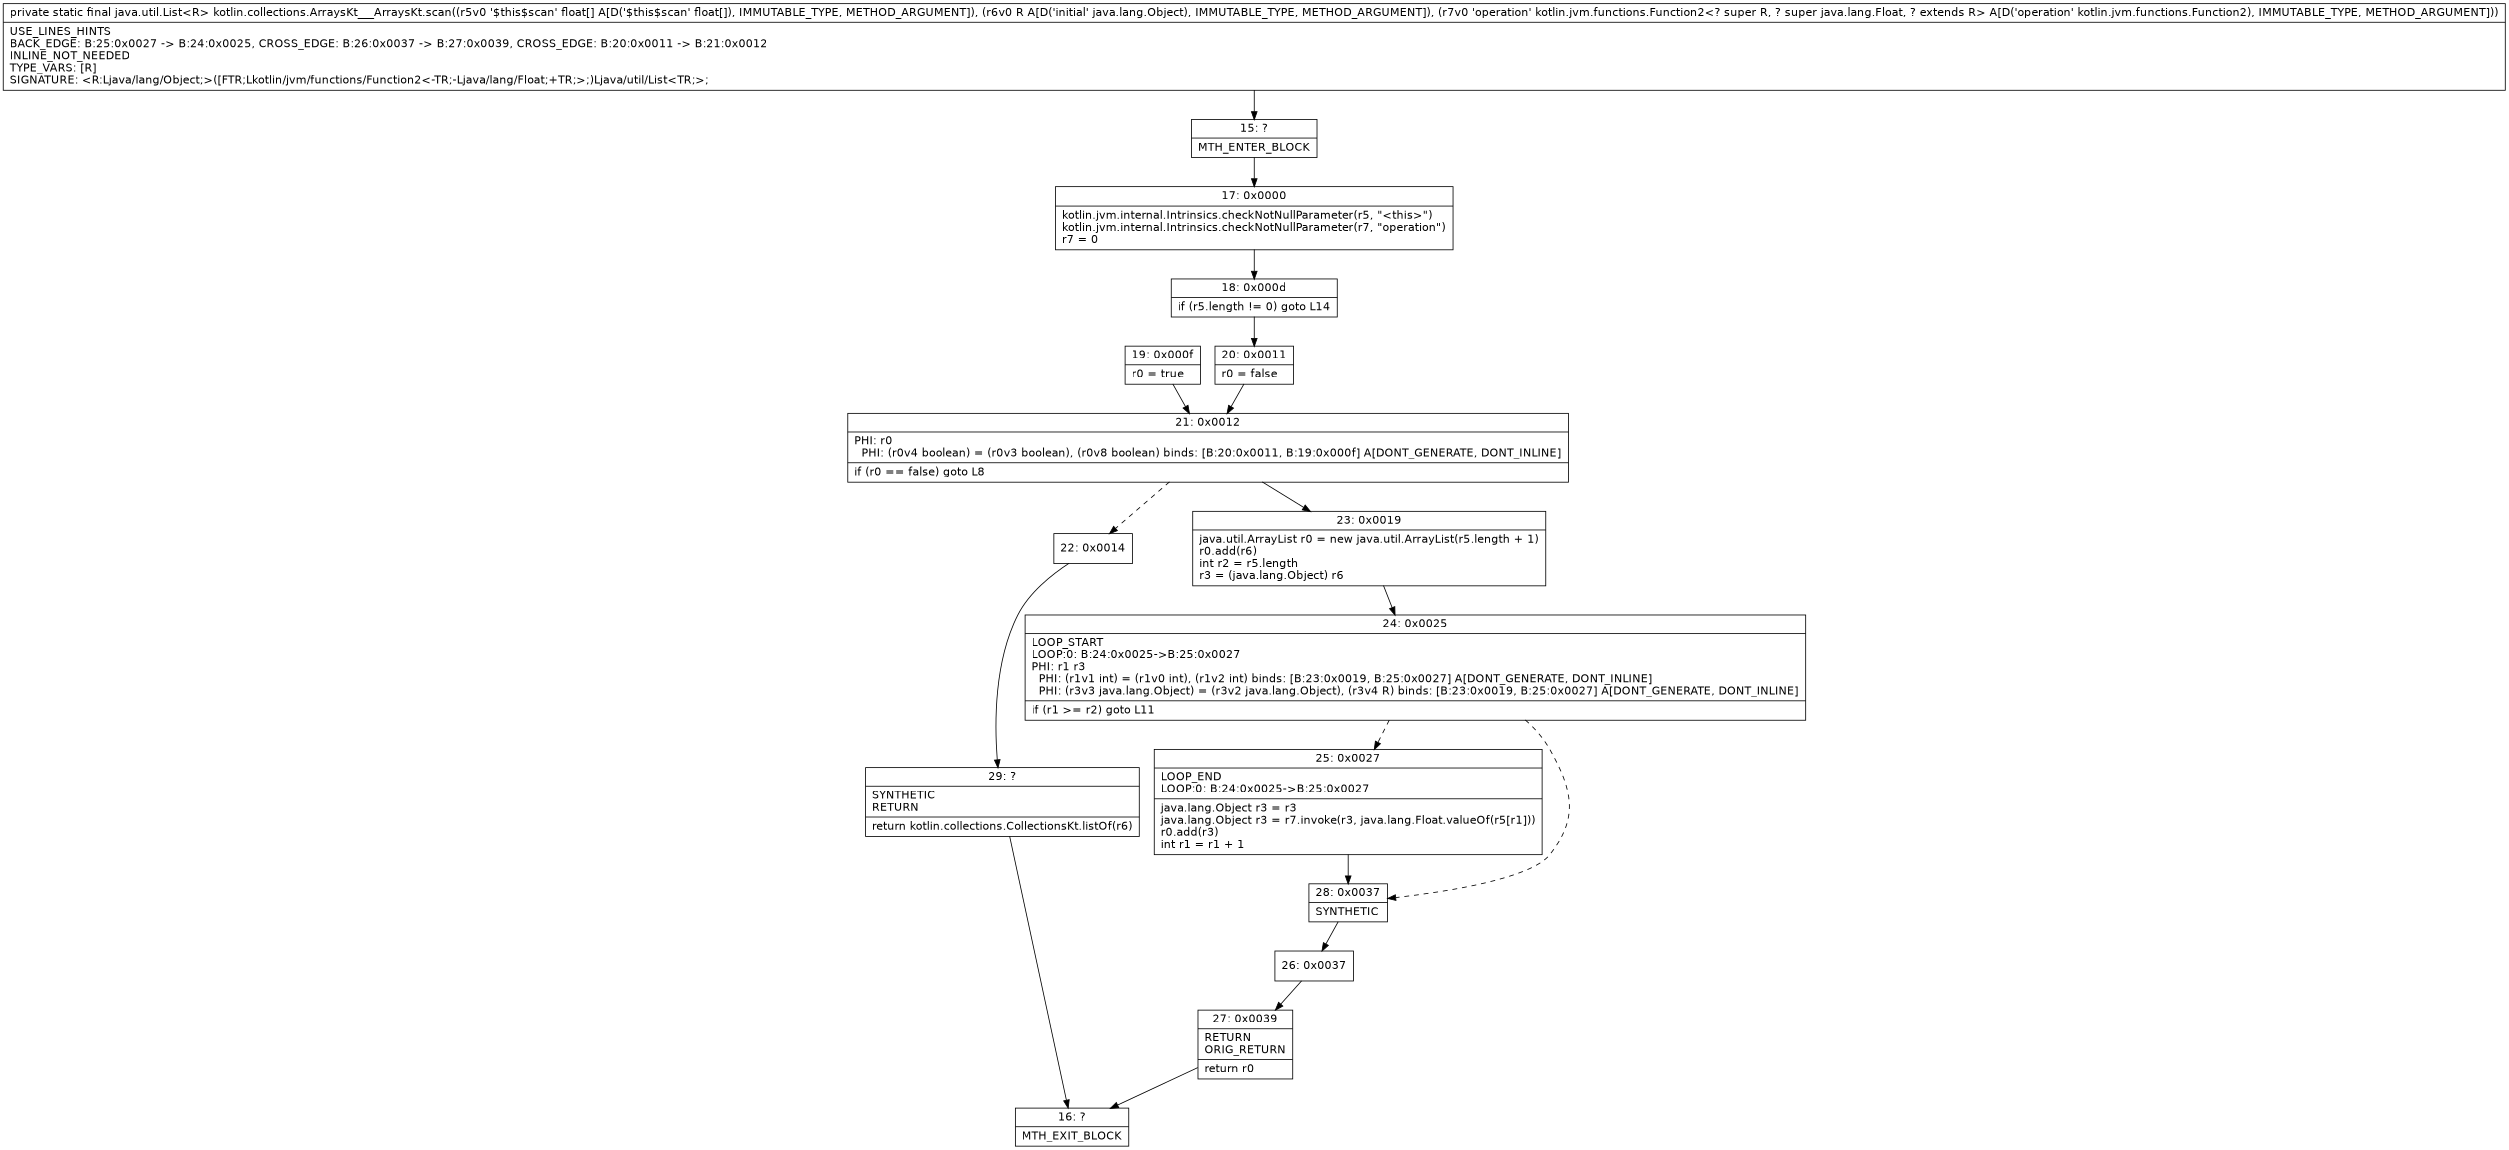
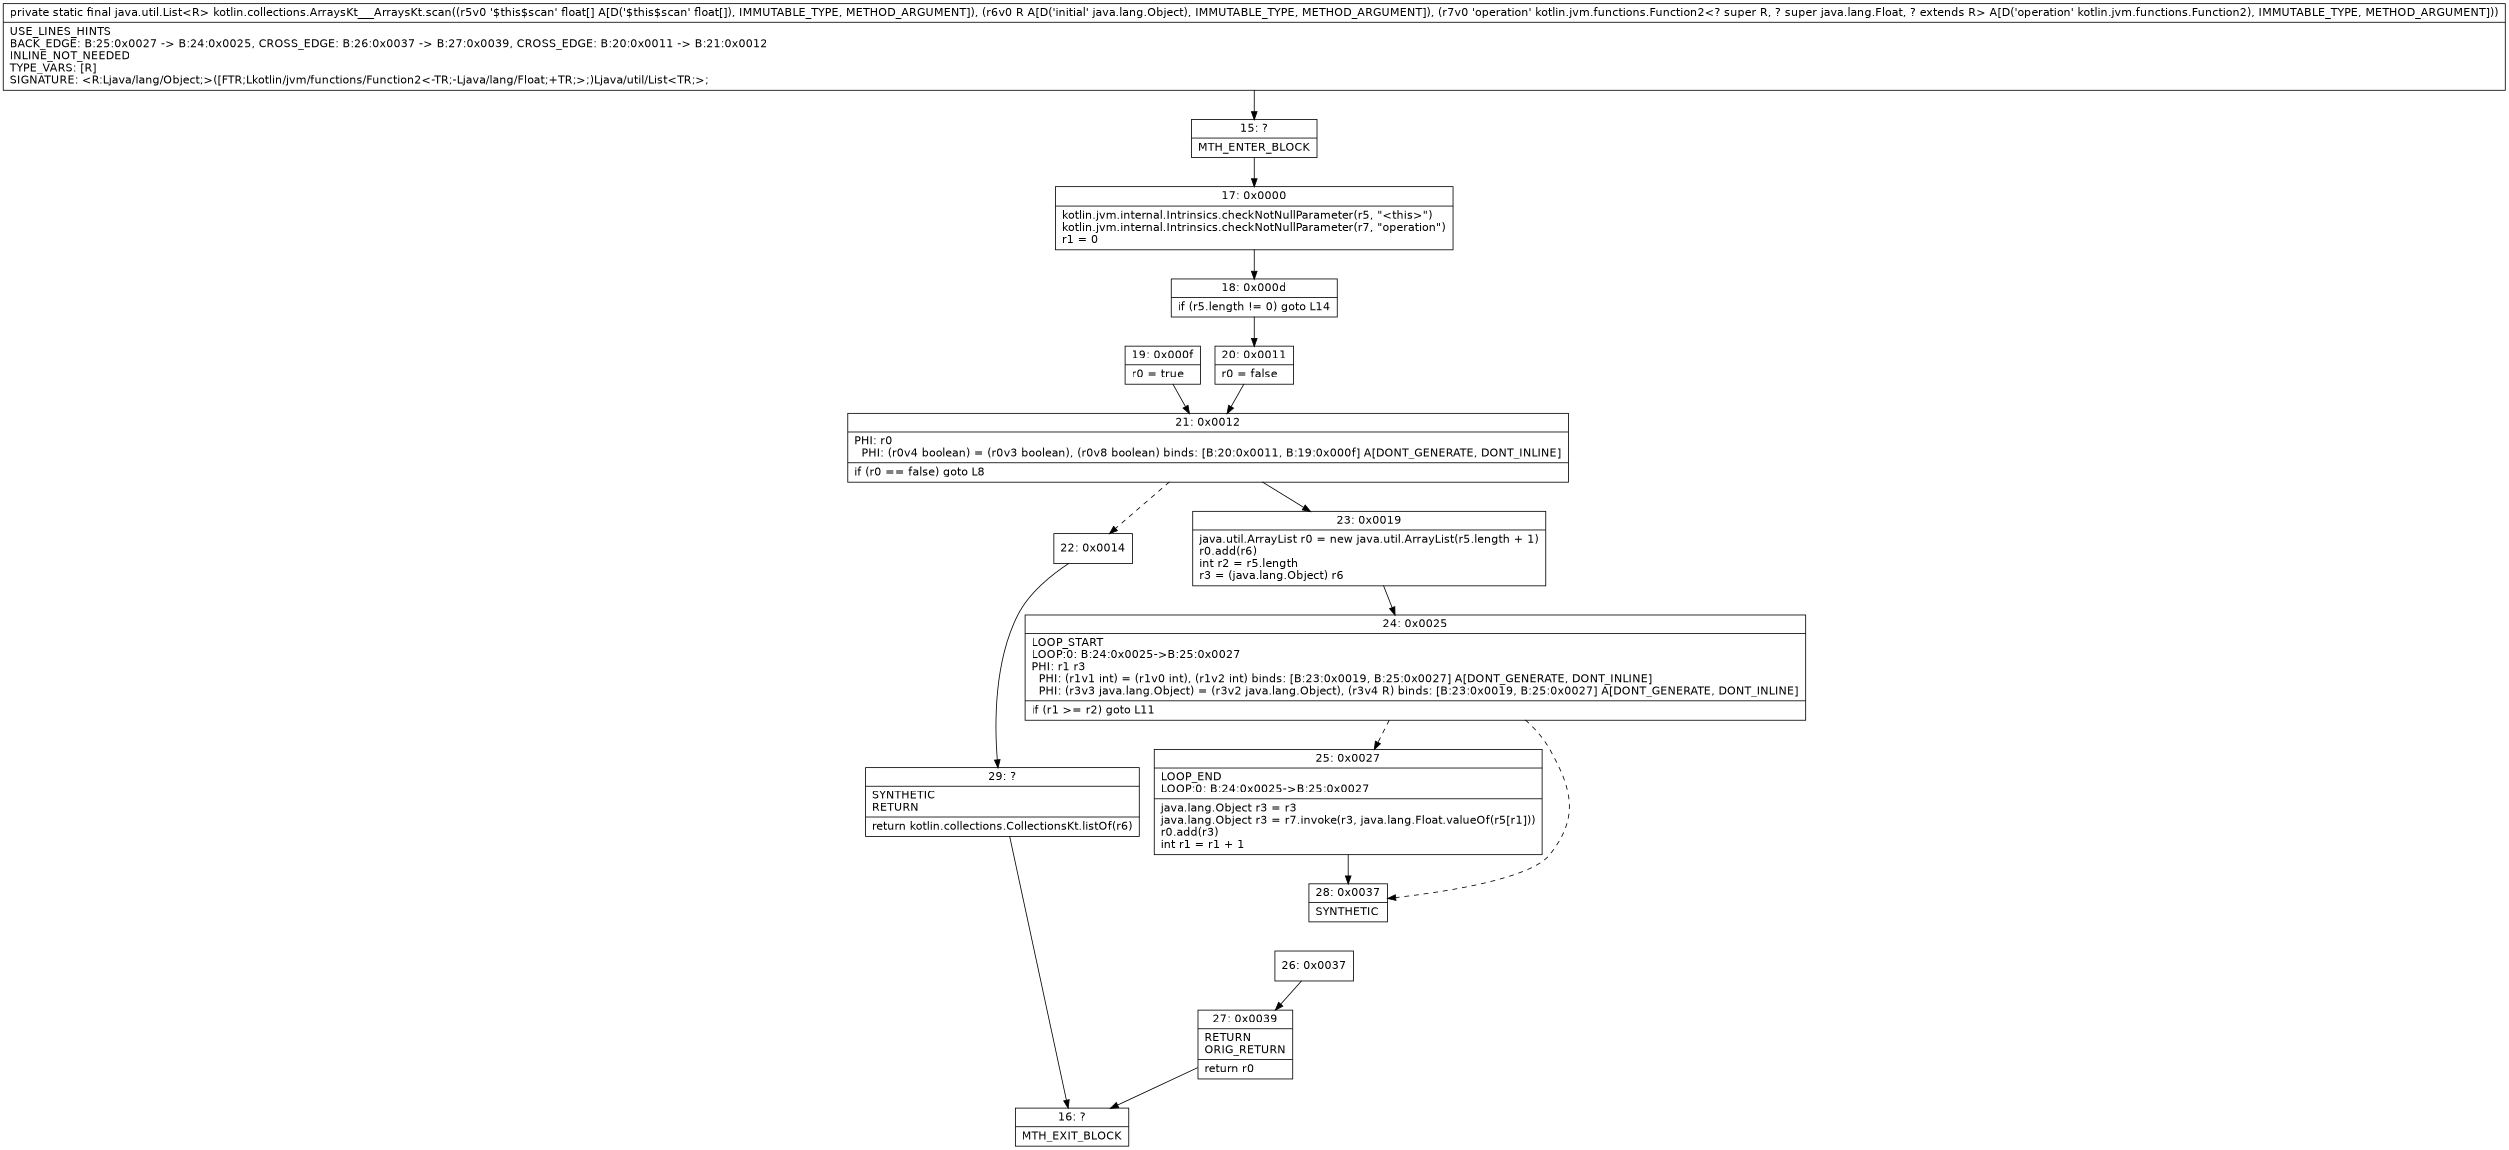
(1081, 240) -> (1081, 240)
(1332, 933) -> none
